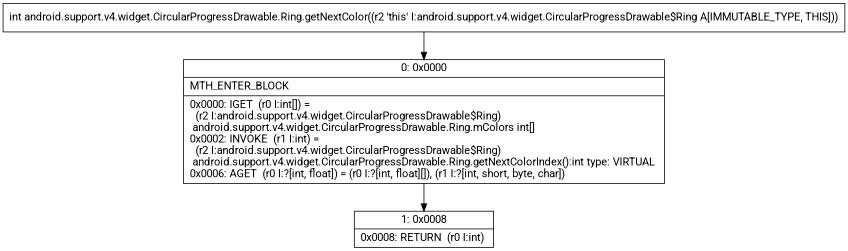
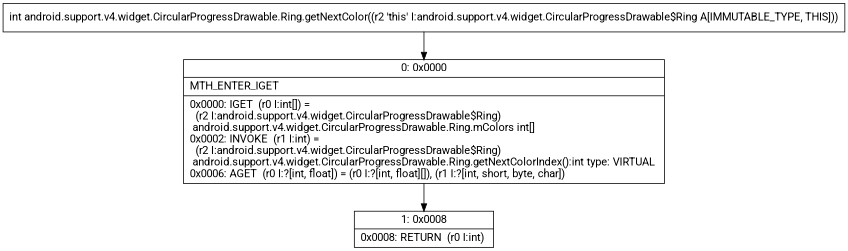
(240, 86) -> (234, 86)
